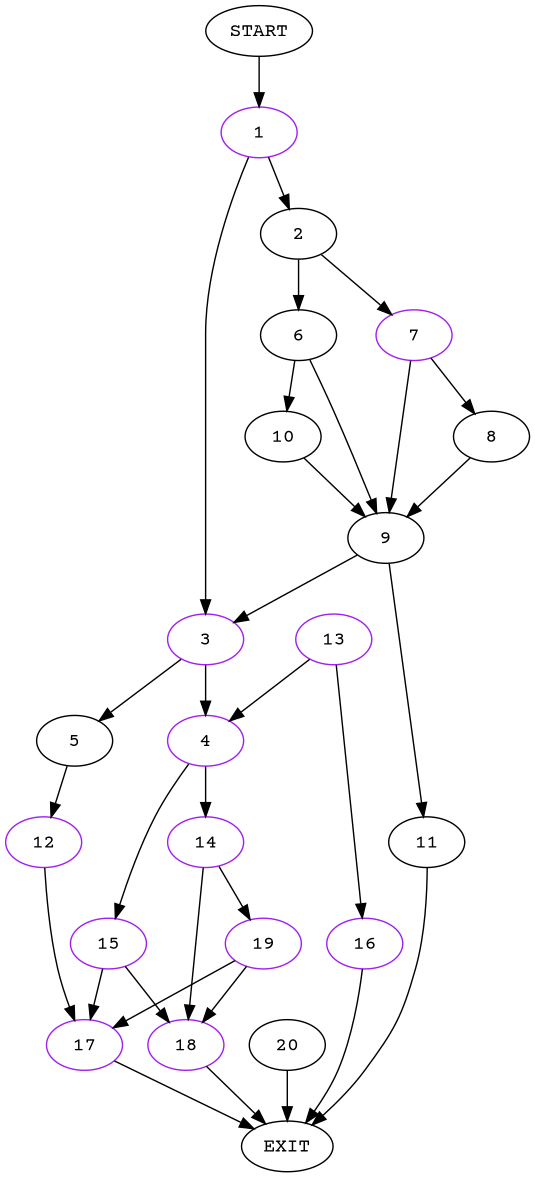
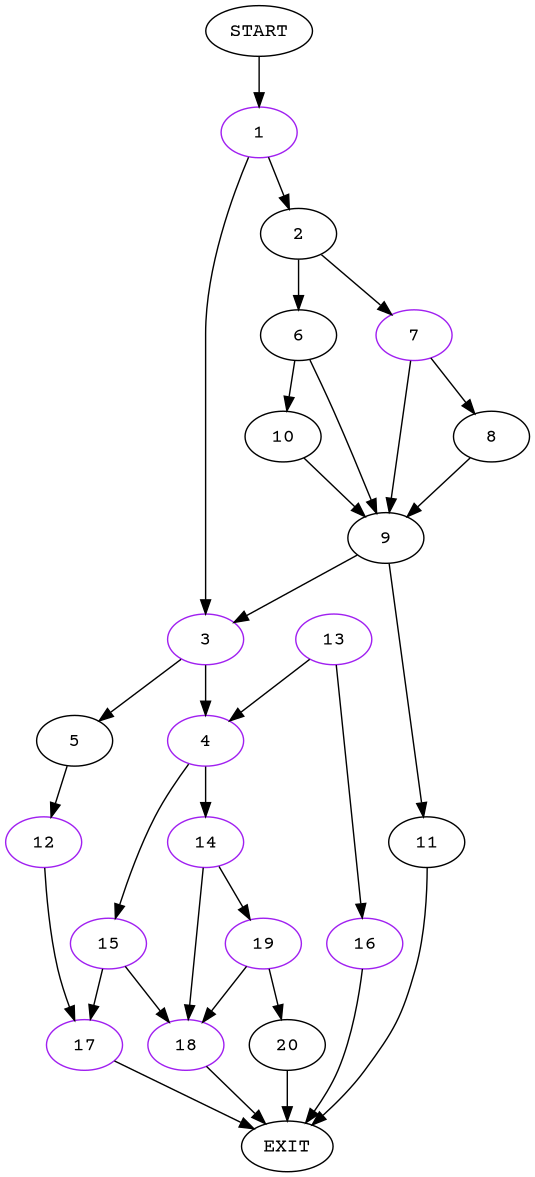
(180, 991) -> (274, 987)
